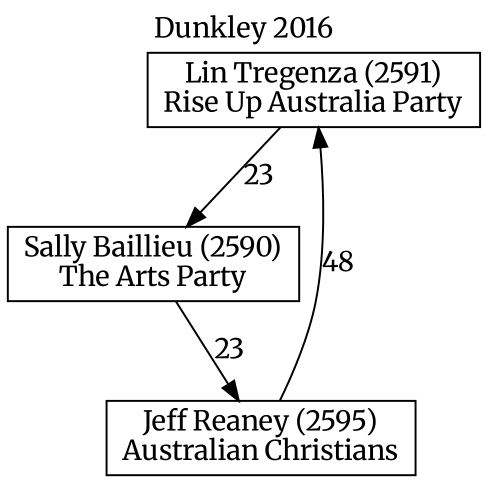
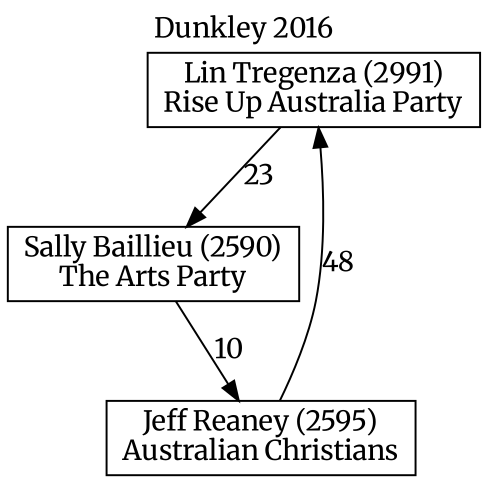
(314, 90) -> (314, 90)
(230, 351) -> (230, 351)
